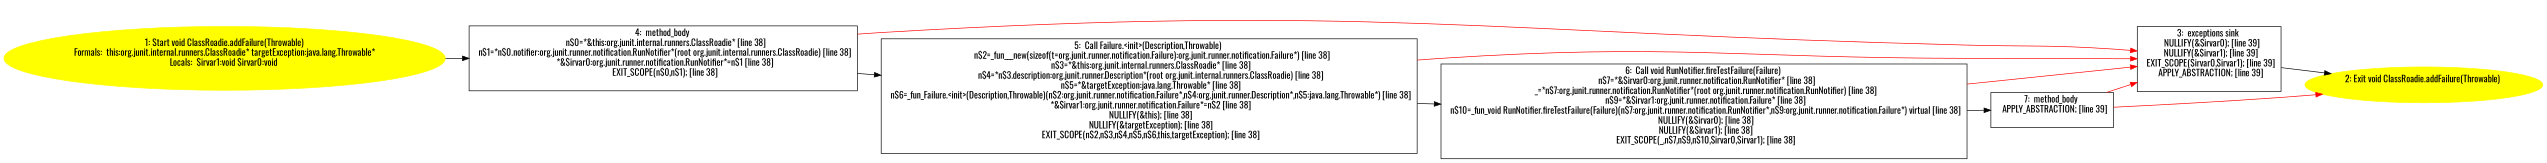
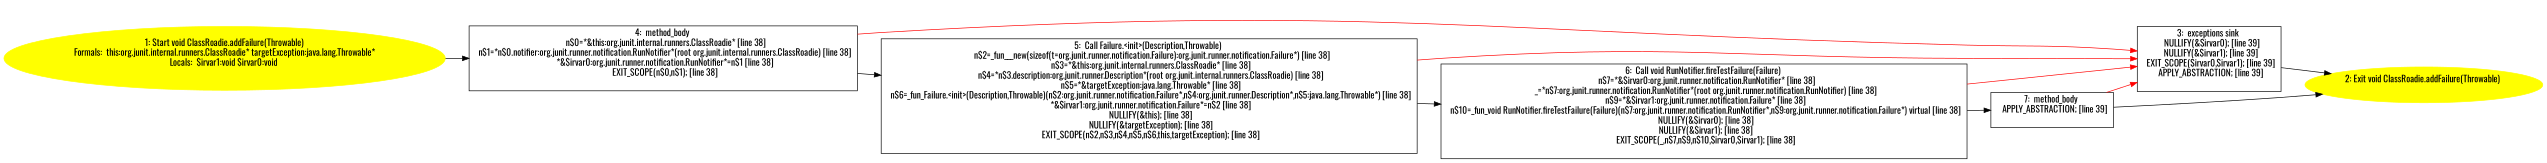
(2215, 102) -> (2215, 102)
